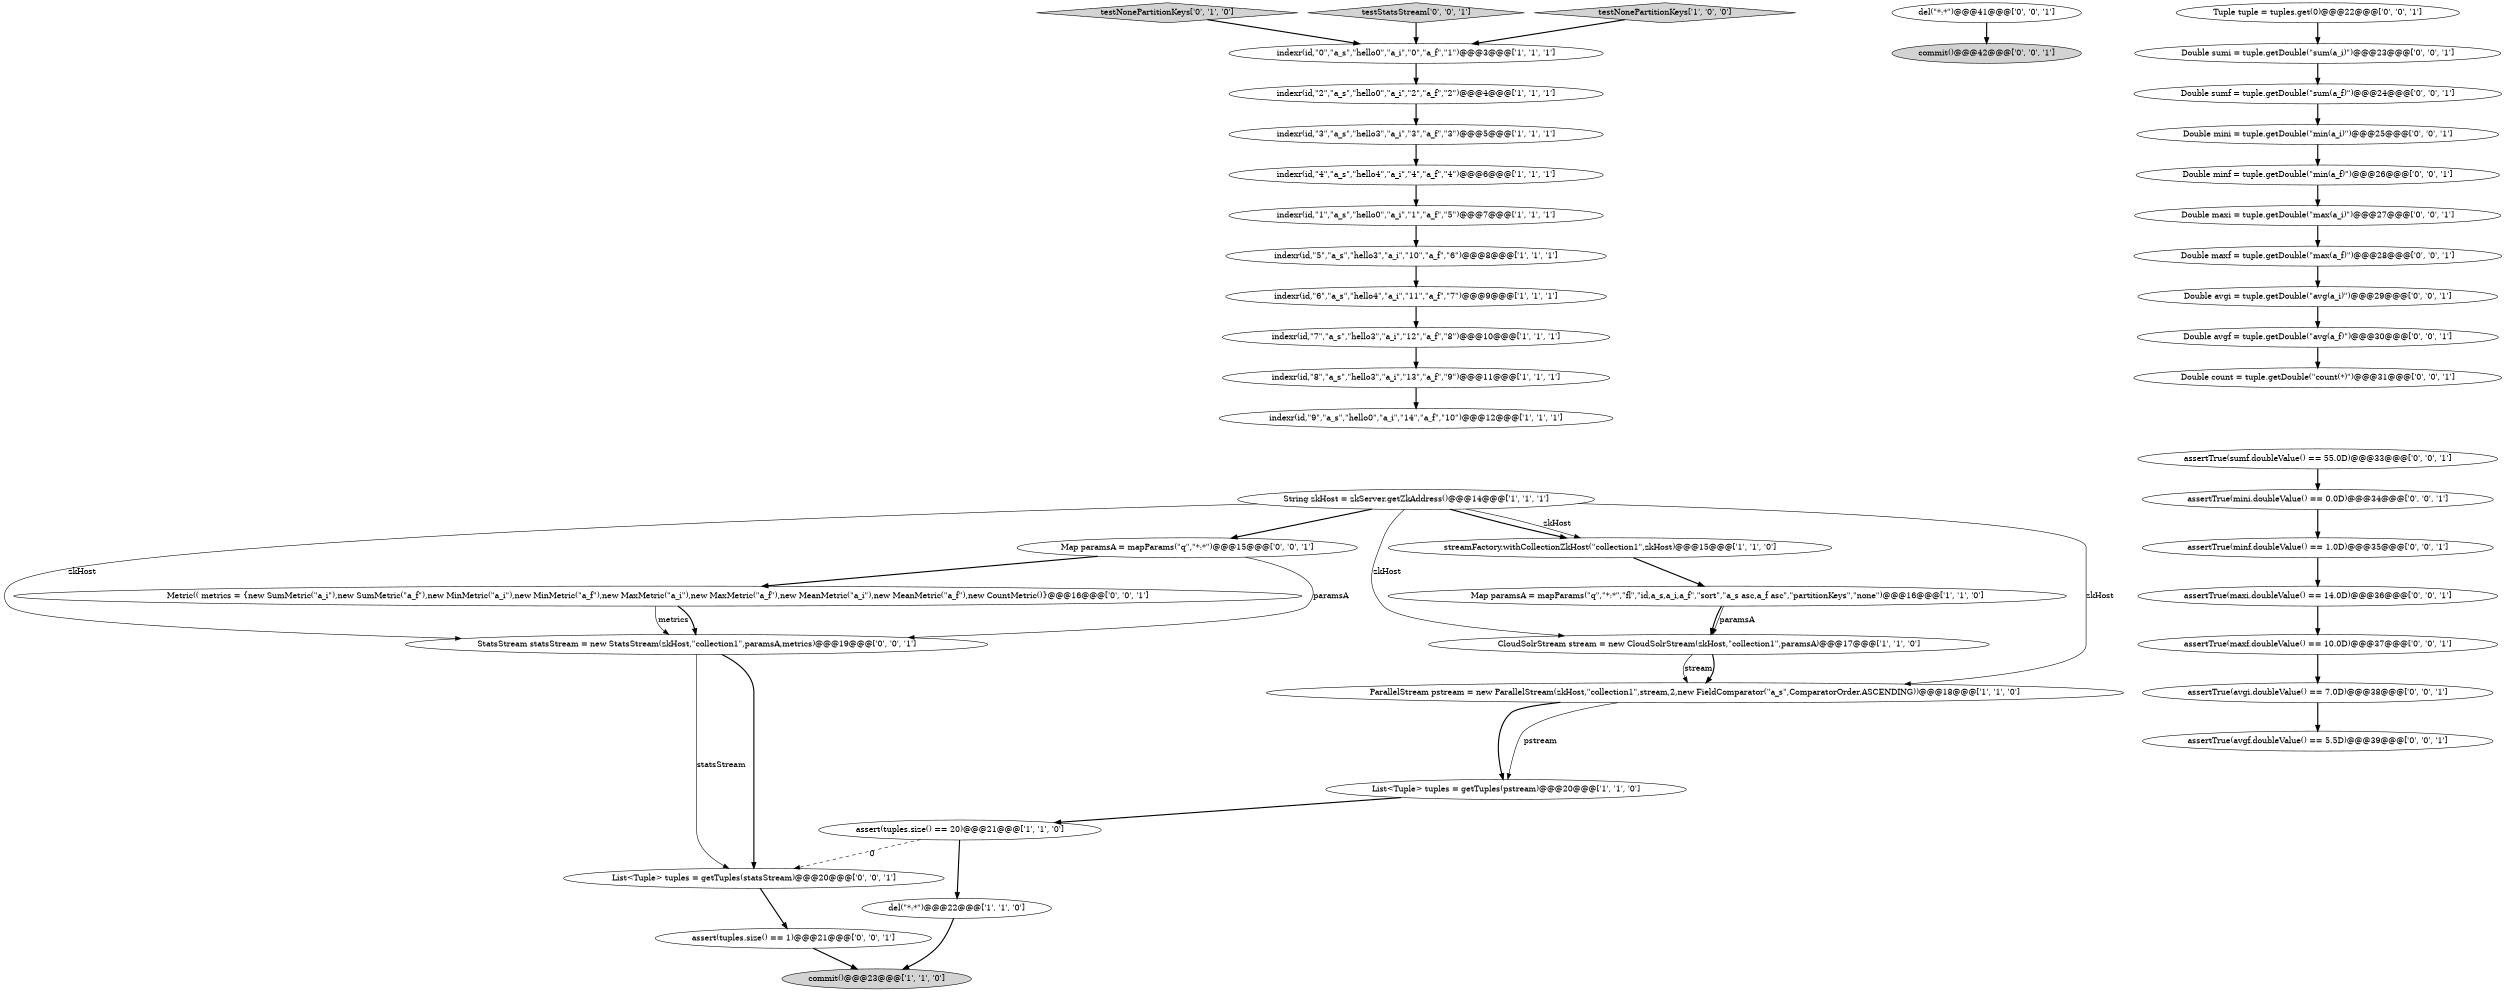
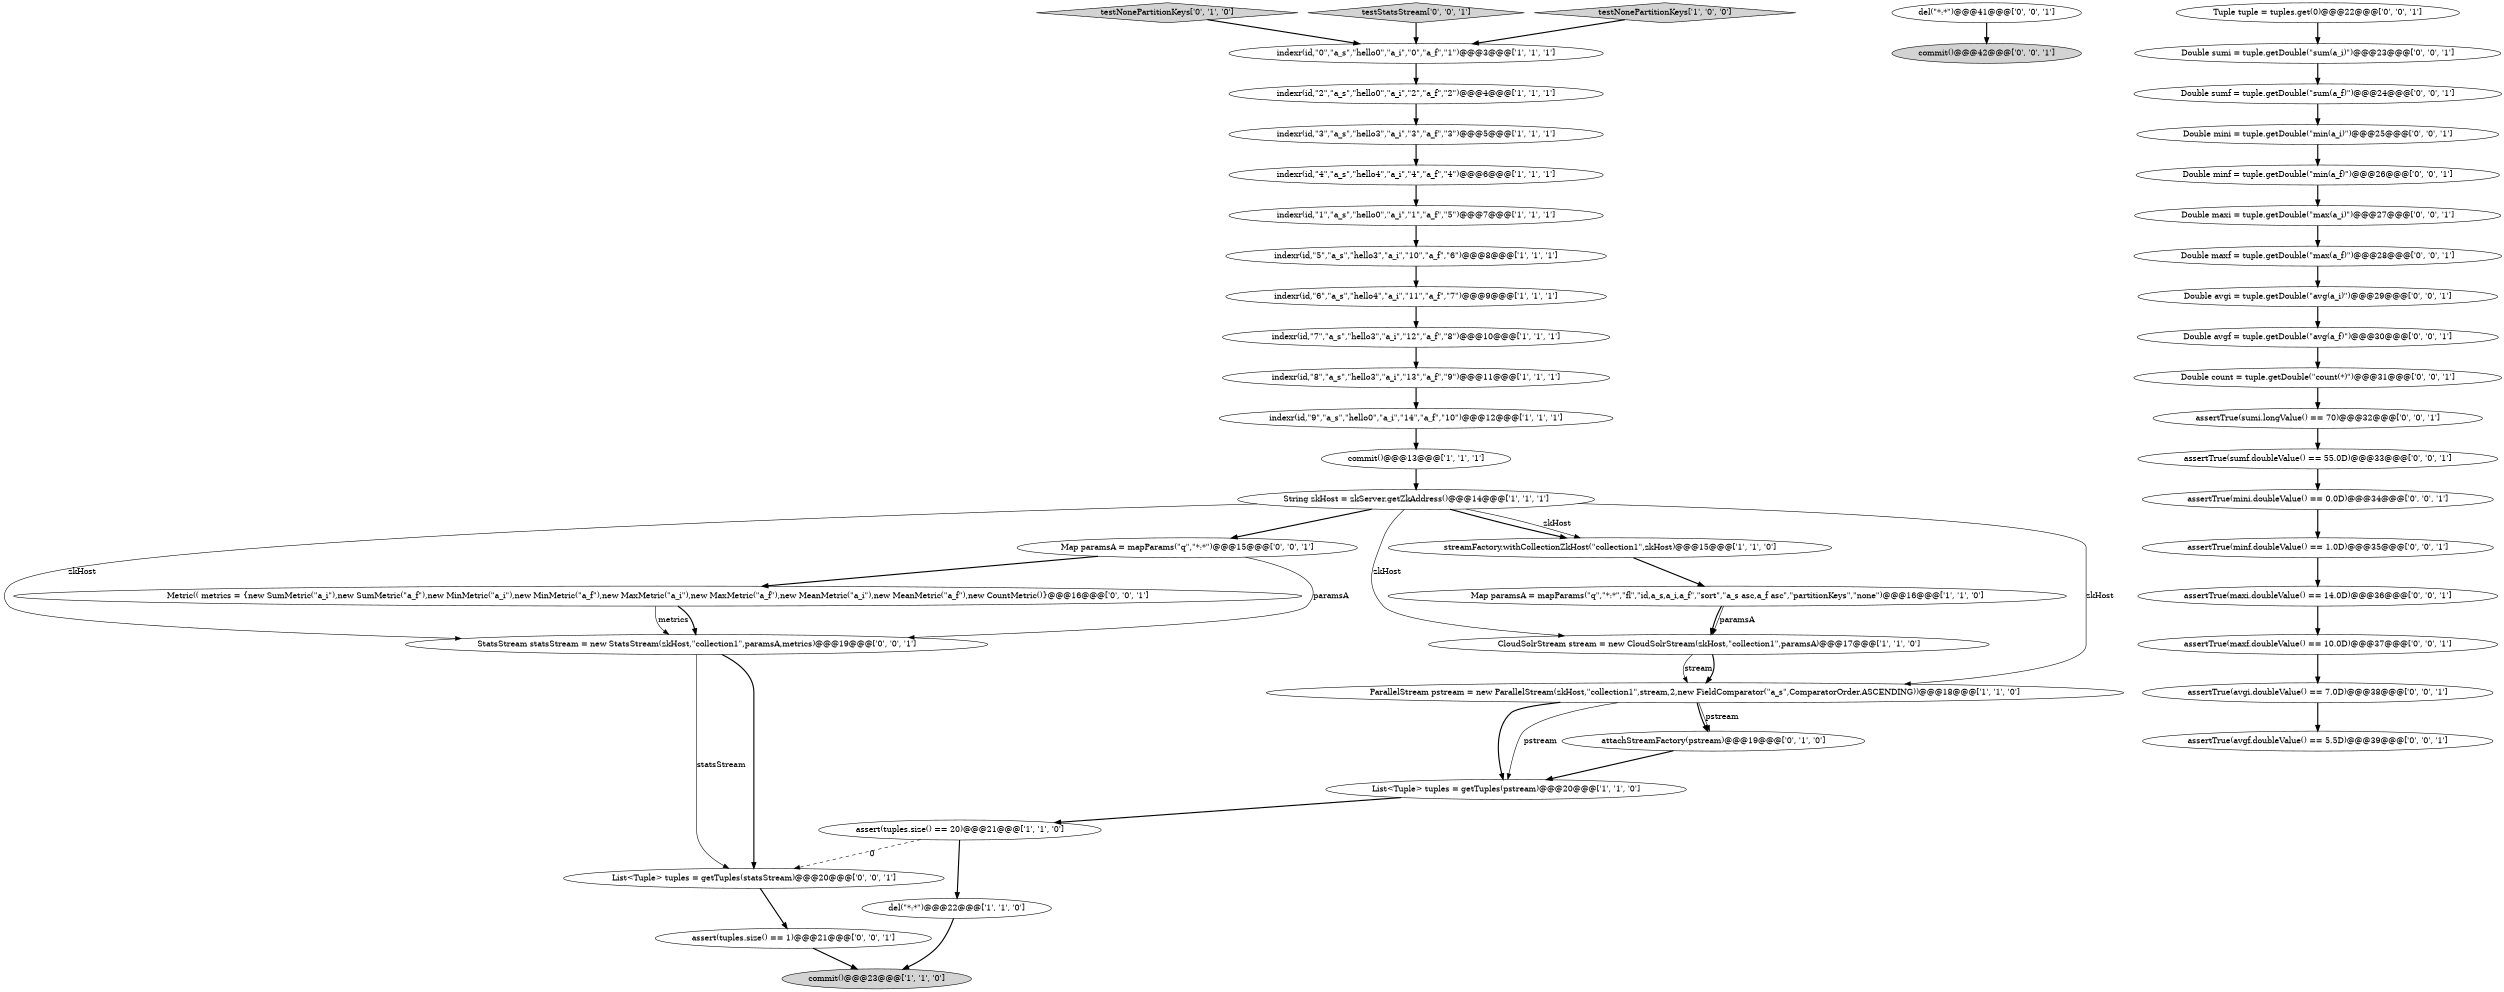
none -> (2318, 418)
none -> (1416, 459)
none -> (1713, 741)
